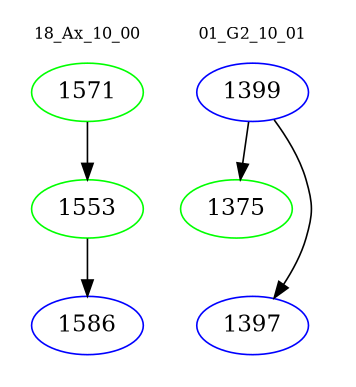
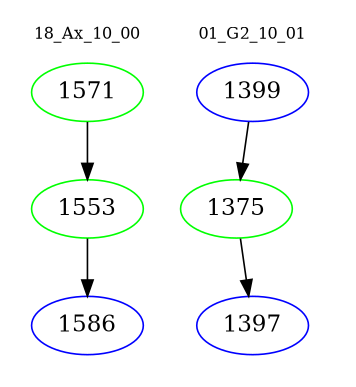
(311, 201) -> (243, 259)
